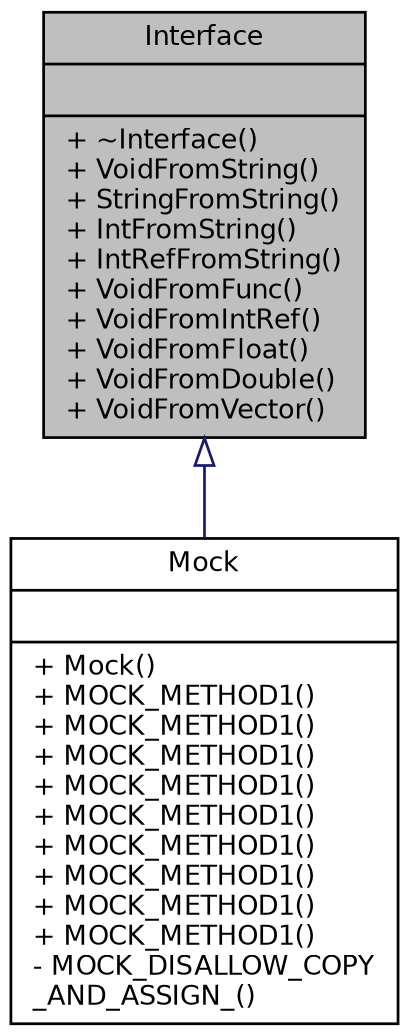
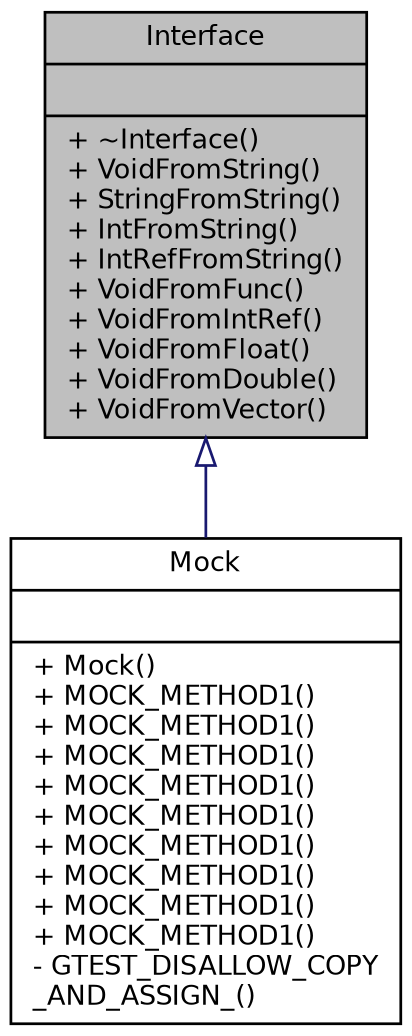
(204, 967) -> (206, 967)
